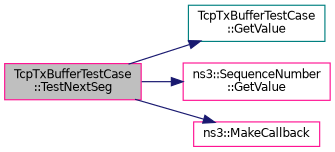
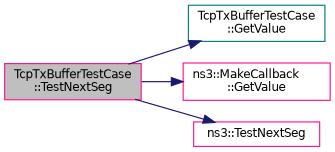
(257, 82) -> (257, 82)
(257, 134) -> (257, 134)
